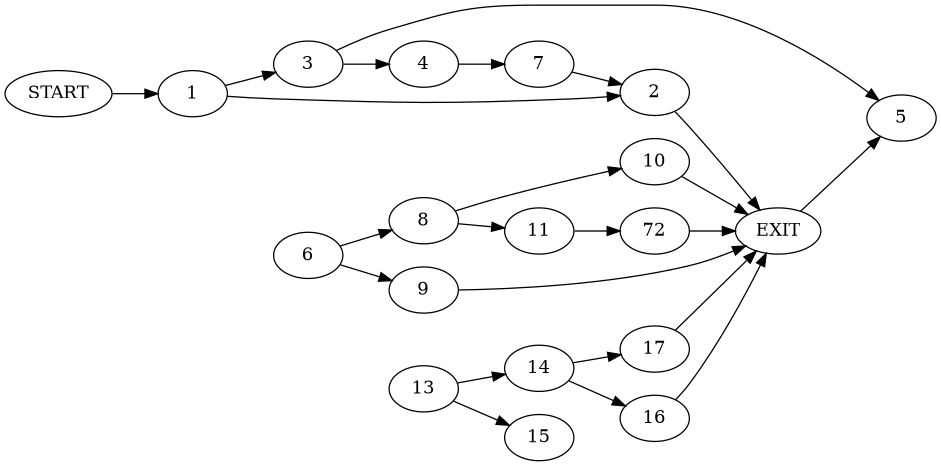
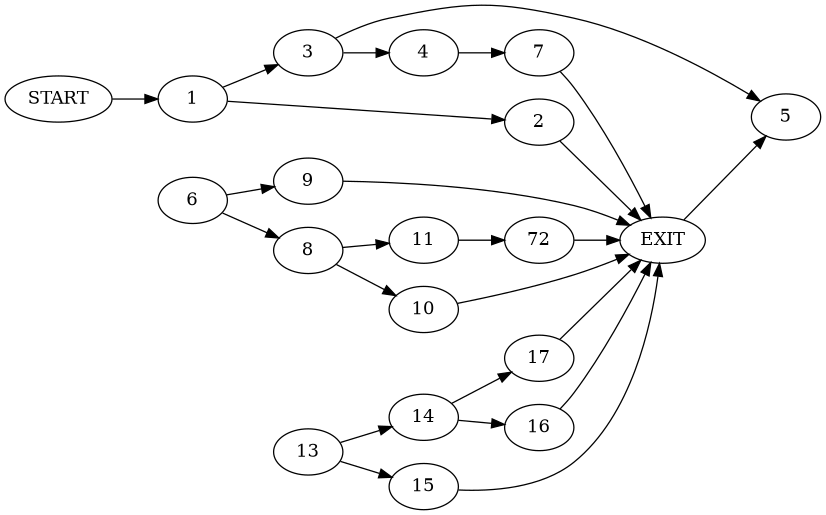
(591, 77) -> (606, 136)
none -> (603, 430)
